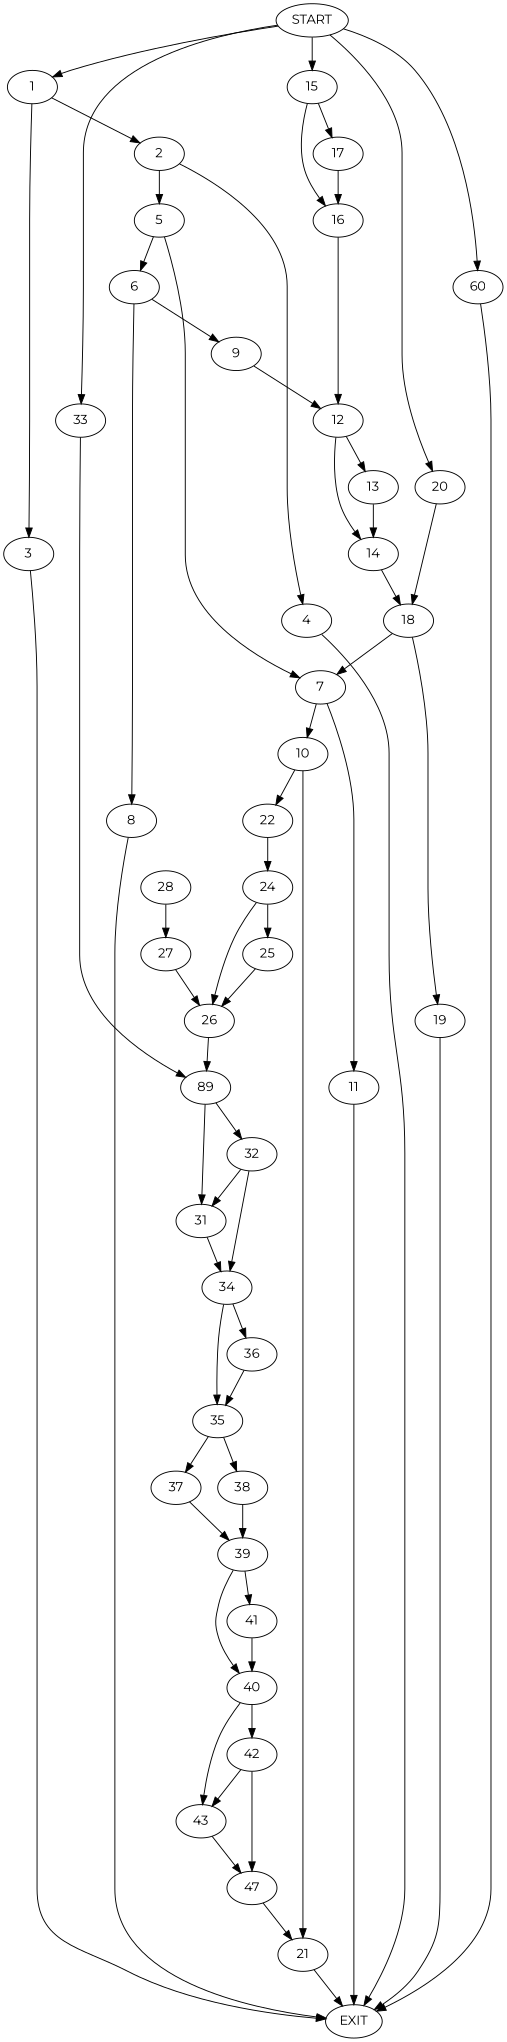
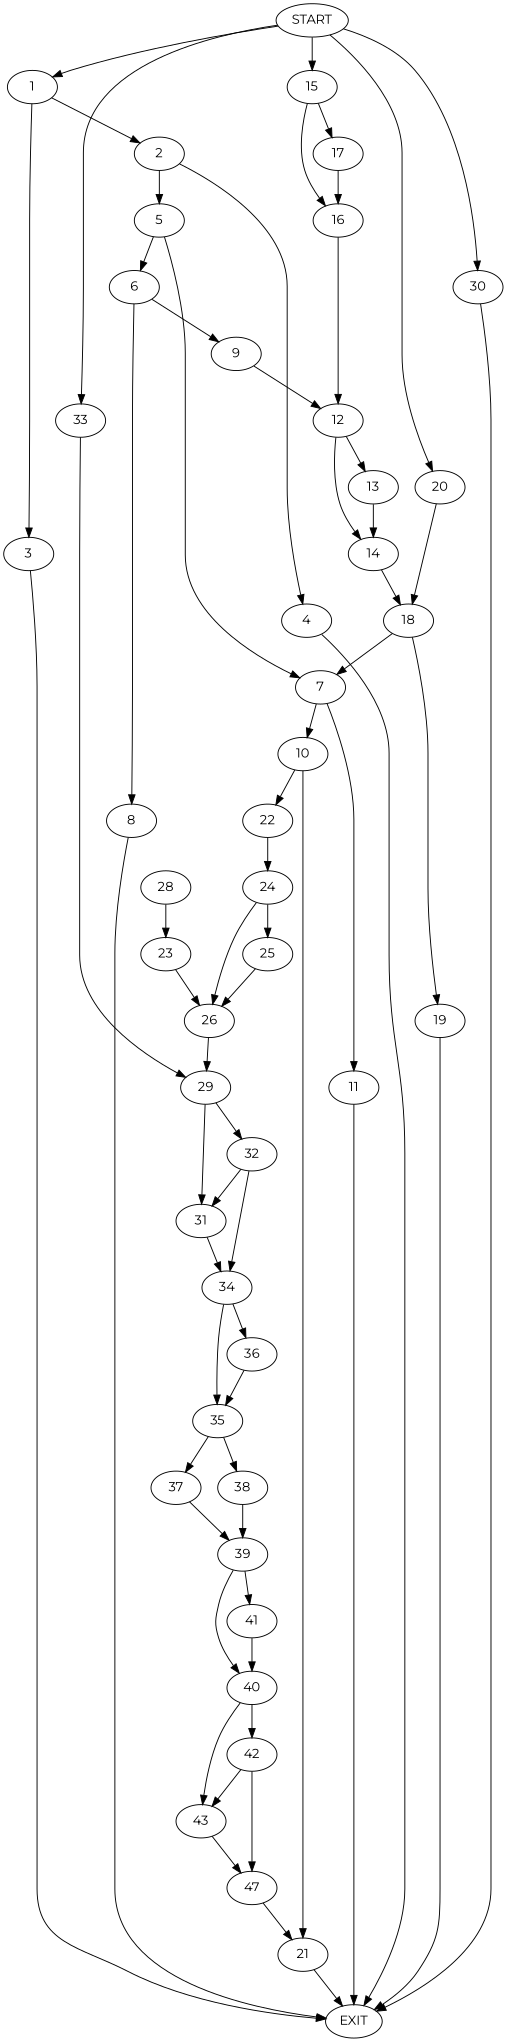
(478, 287) -> (478, 287)
(166, 954) -> (166, 954)
(206, 1088) -> (206, 1088)
